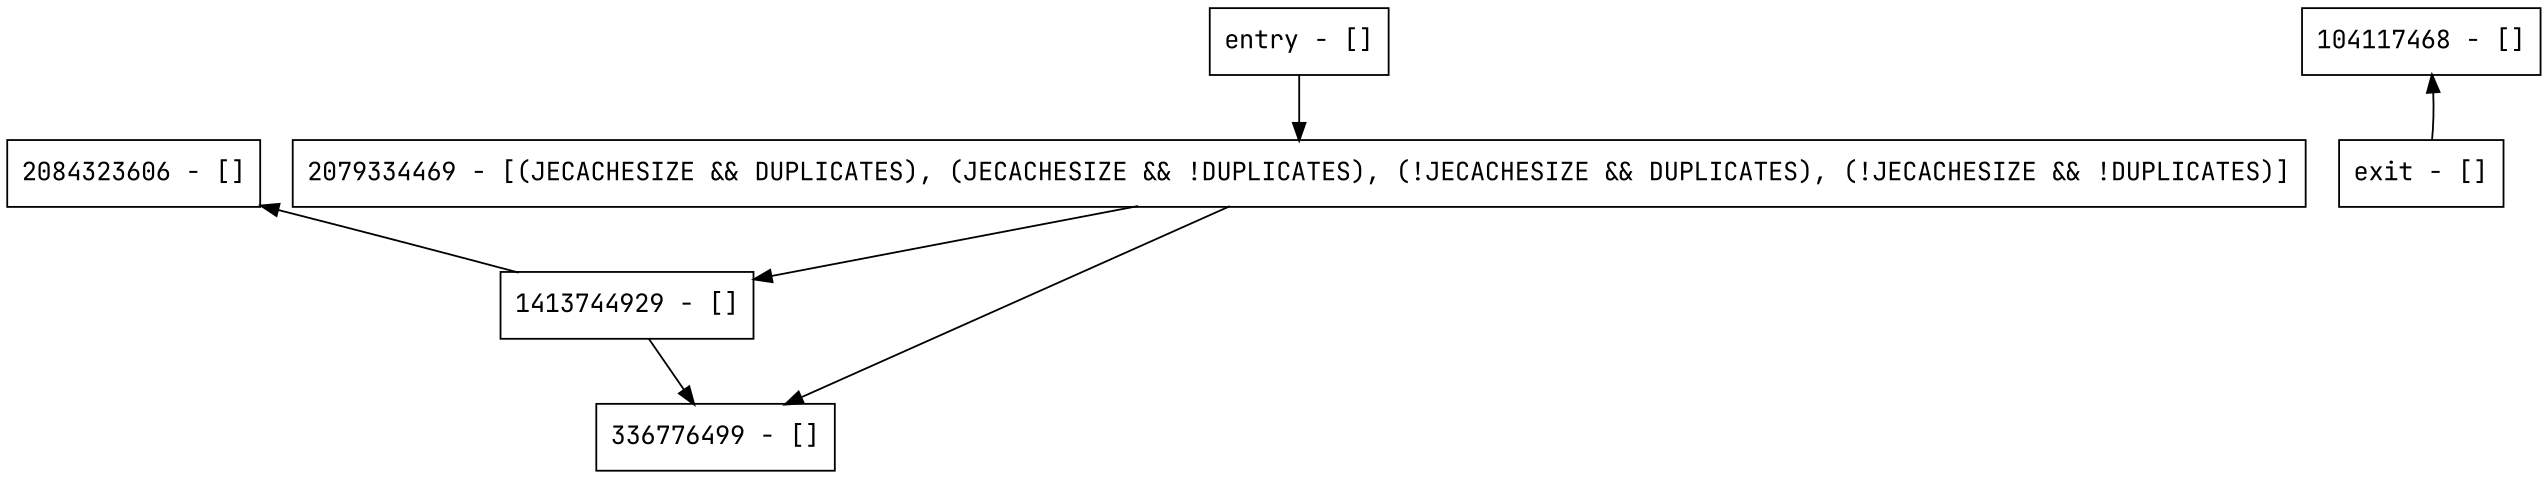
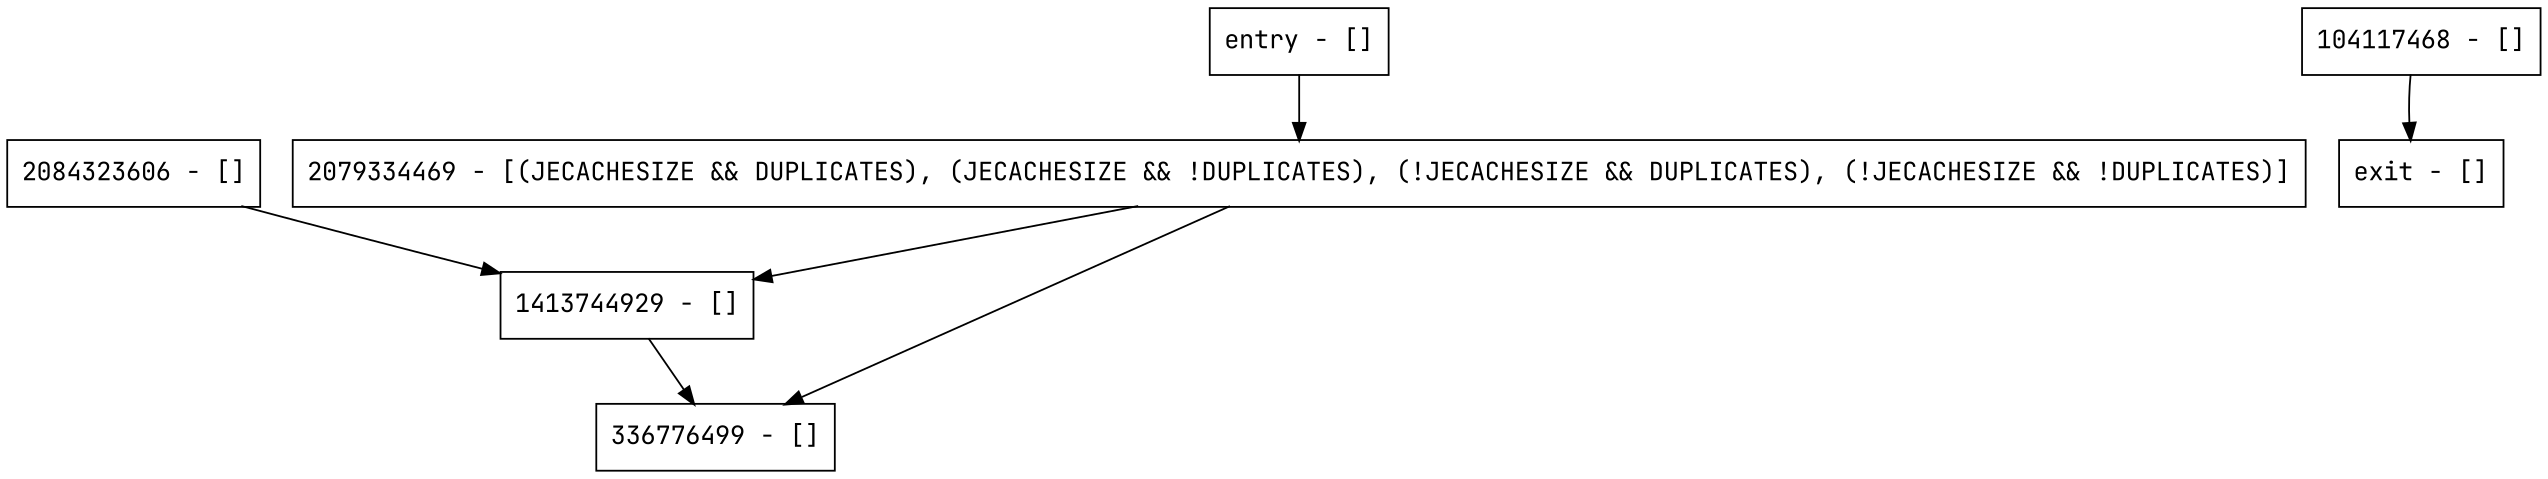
(2433, 117) -> (2409, 99)
(399, 241) -> (362, 238)
